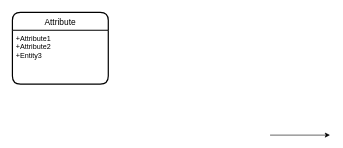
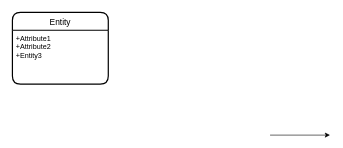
(60, 22) -> (60, 22)
